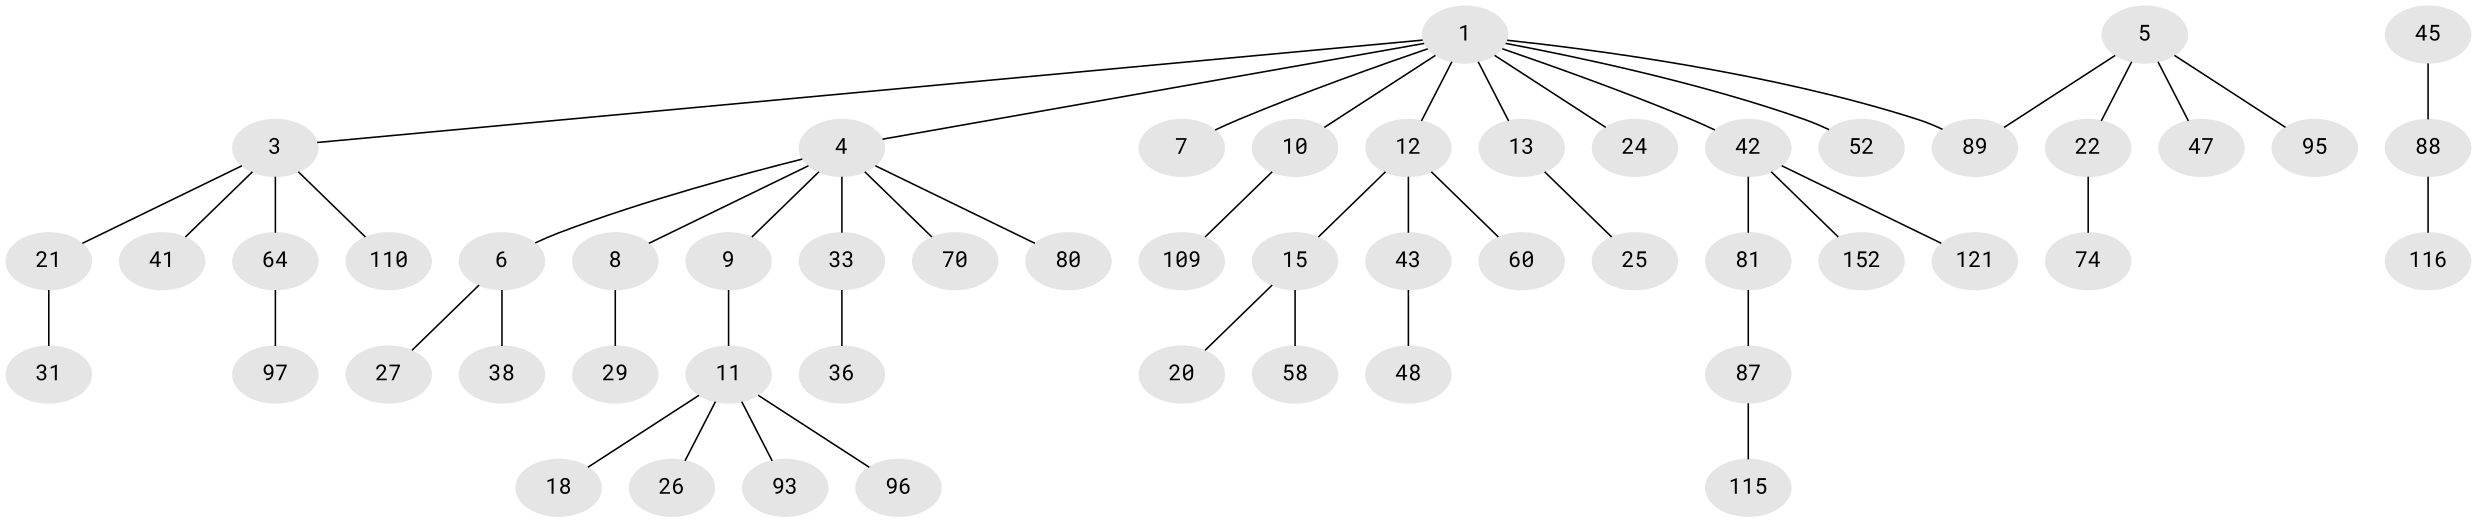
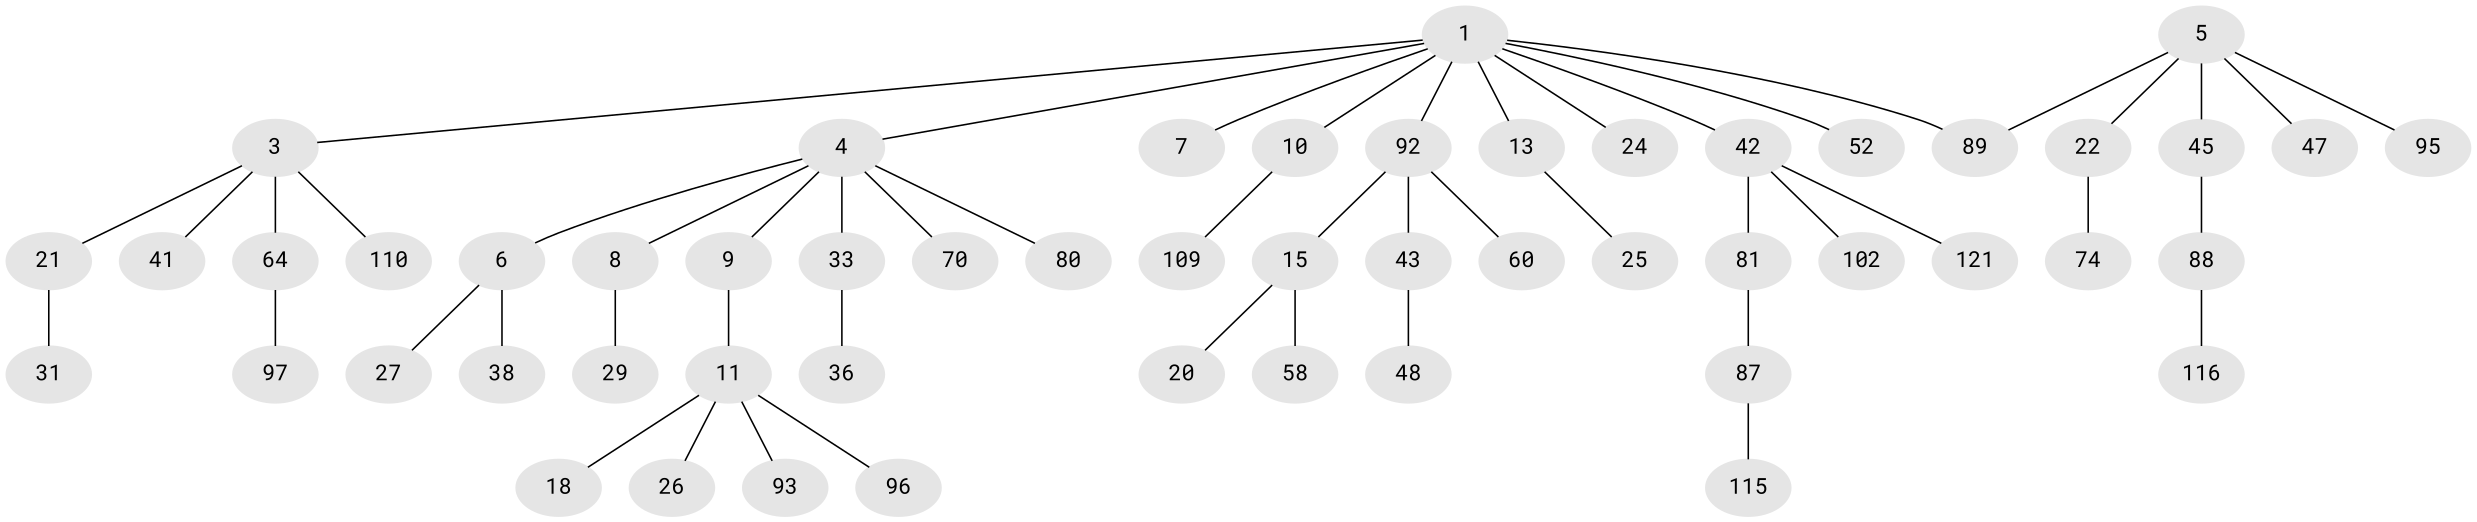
none -> (2201, 91)
(1408, 148) -> (1408, 148)
(1862, 261) -> (1862, 261)
